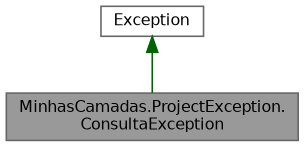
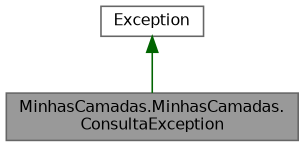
(152, 117) -> (152, 117)
